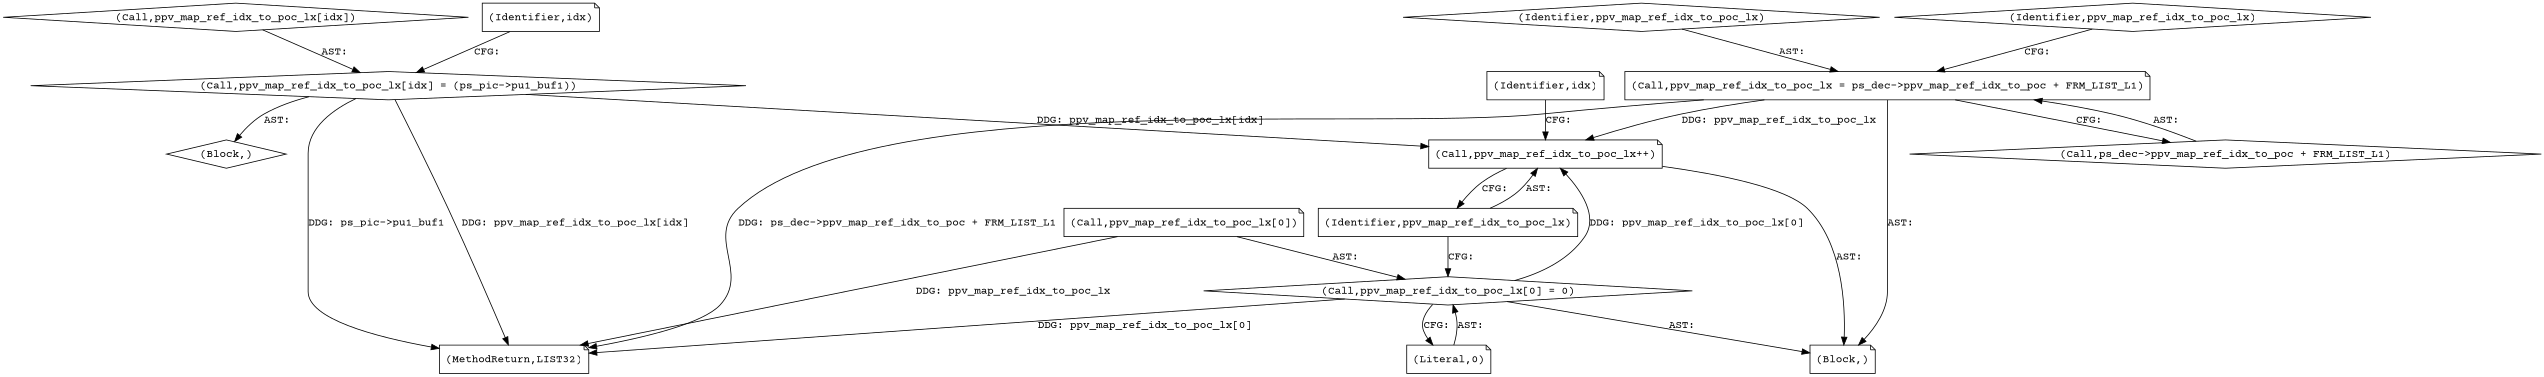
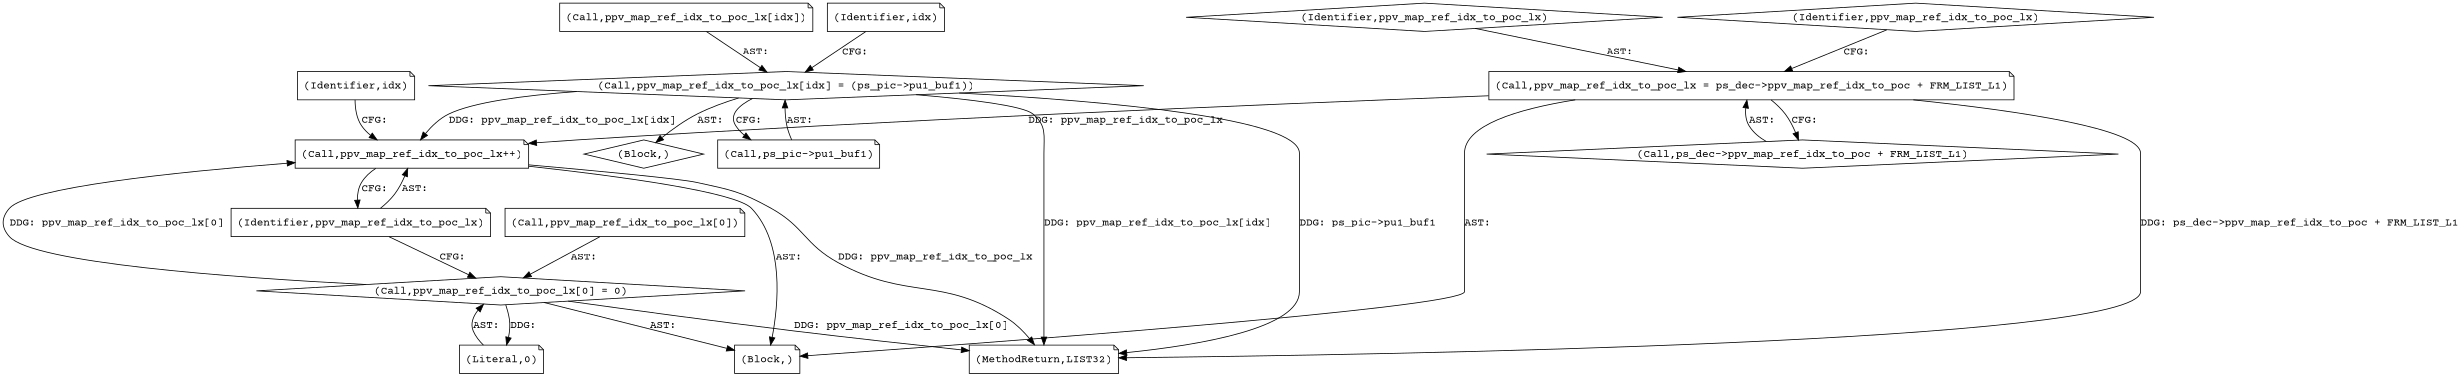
(236, 17) -> (686, 17)
none -> (799, 154)
(853, 290) -> (791, 222)
(1440, 325) -> (527, 325)
